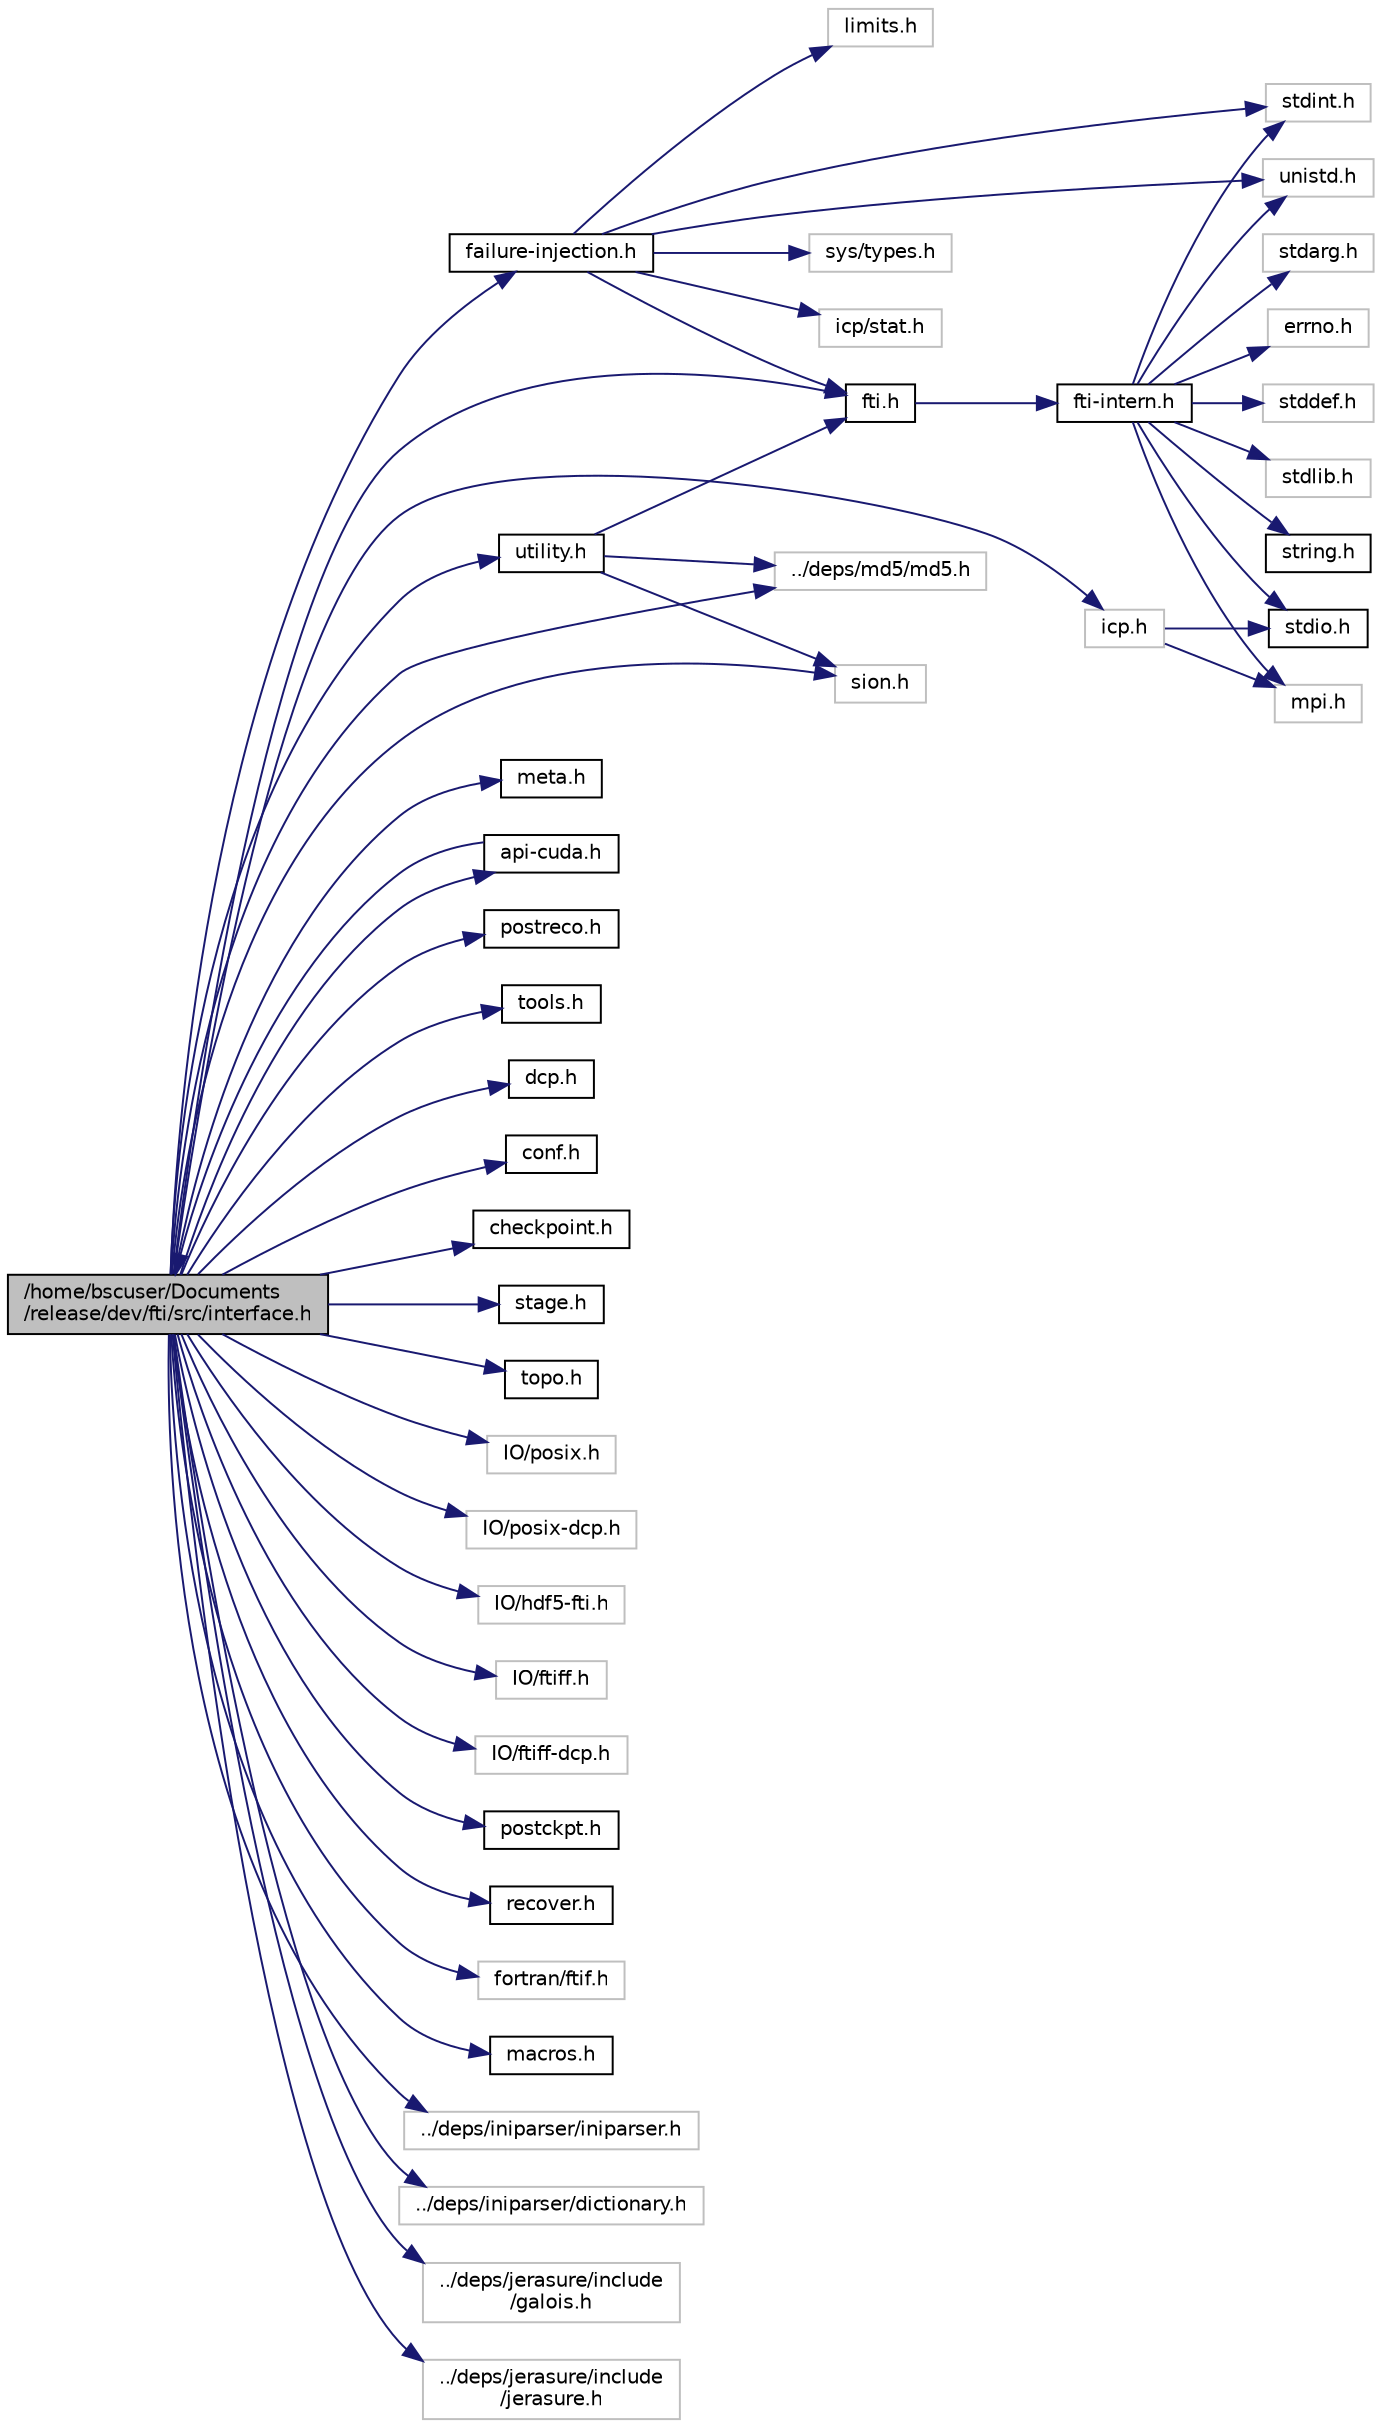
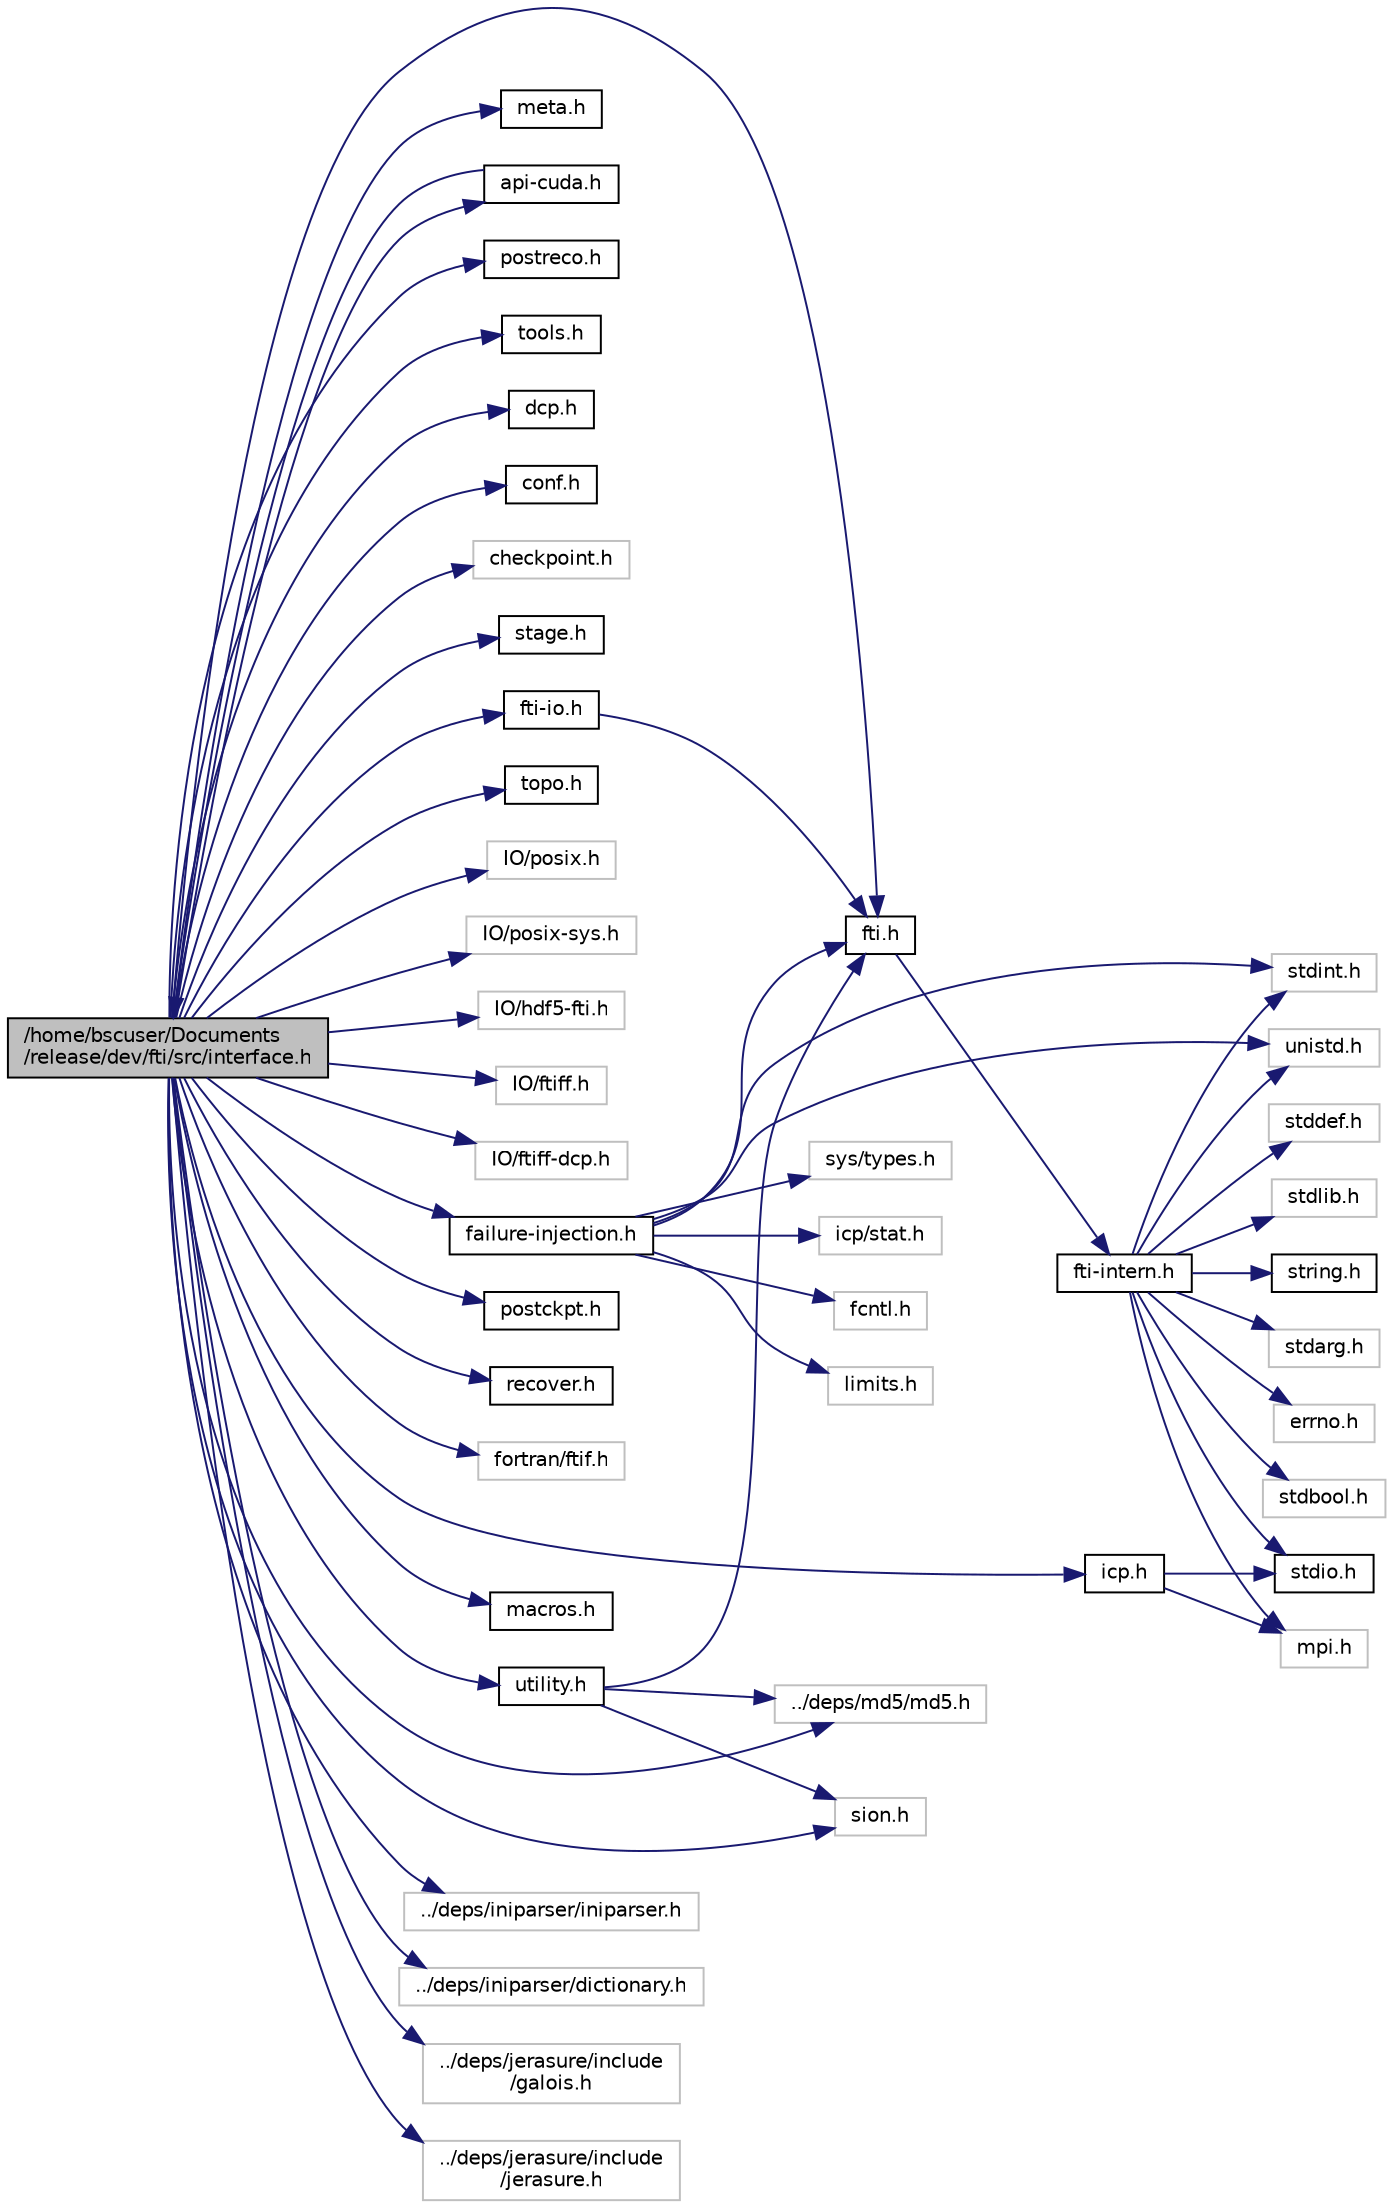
(1125, 628) -> (1125, 1574)
none -> (551, 710)
(551, 1229) -> (551, 560)
none -> (880, 1311)
none -> (1324, 1498)
(551, 1530) -> (551, 935)
